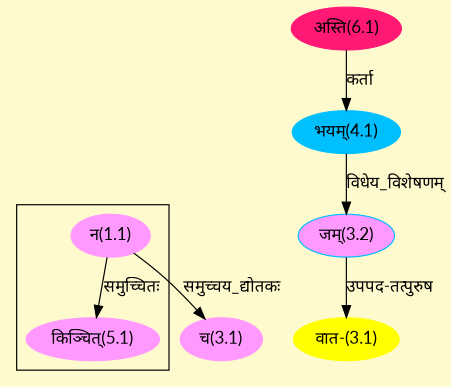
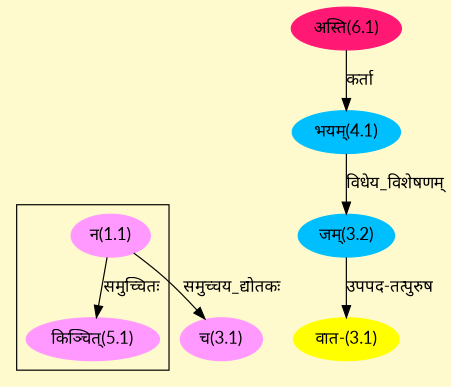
(346, 236) -> (346, 236)
